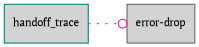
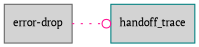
(103, 24) -> (87, 24)
